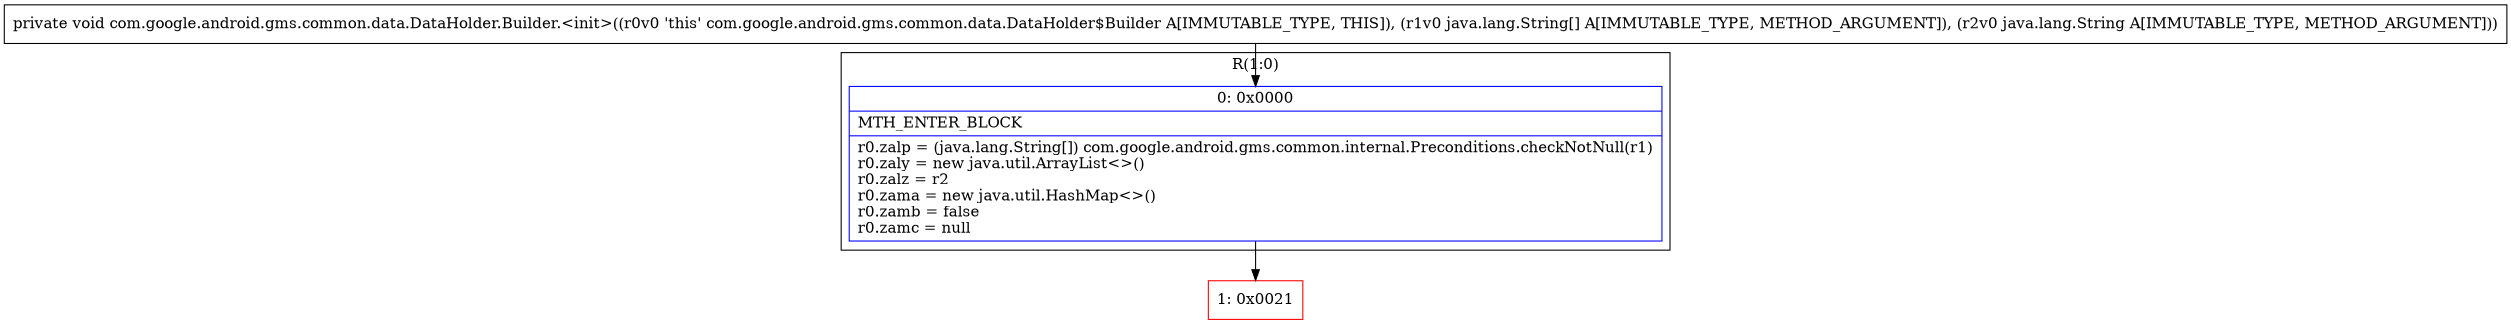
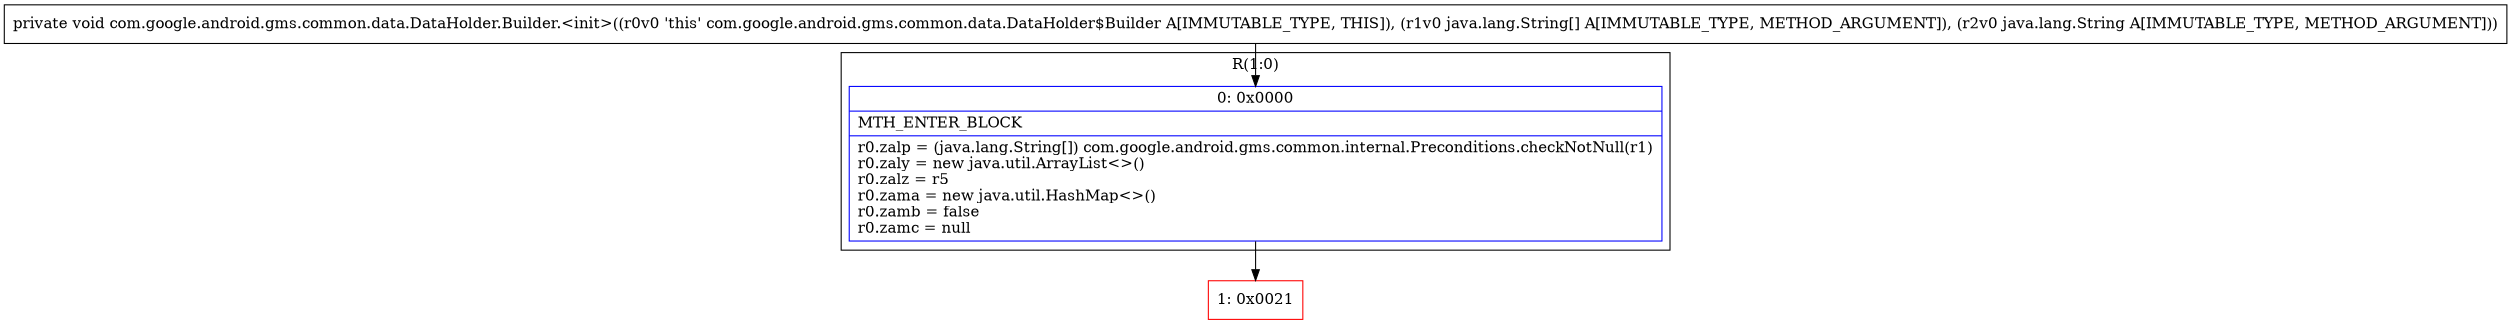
(903, 180) -> (903, 180)
